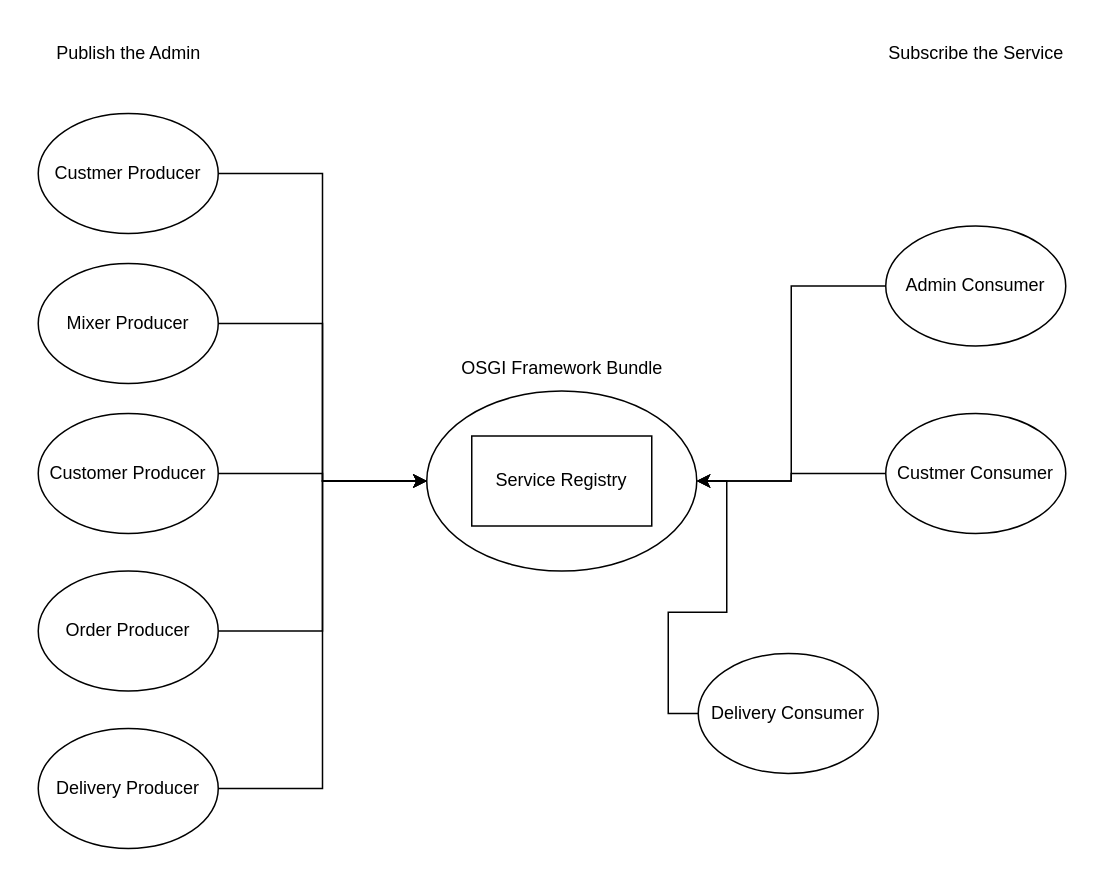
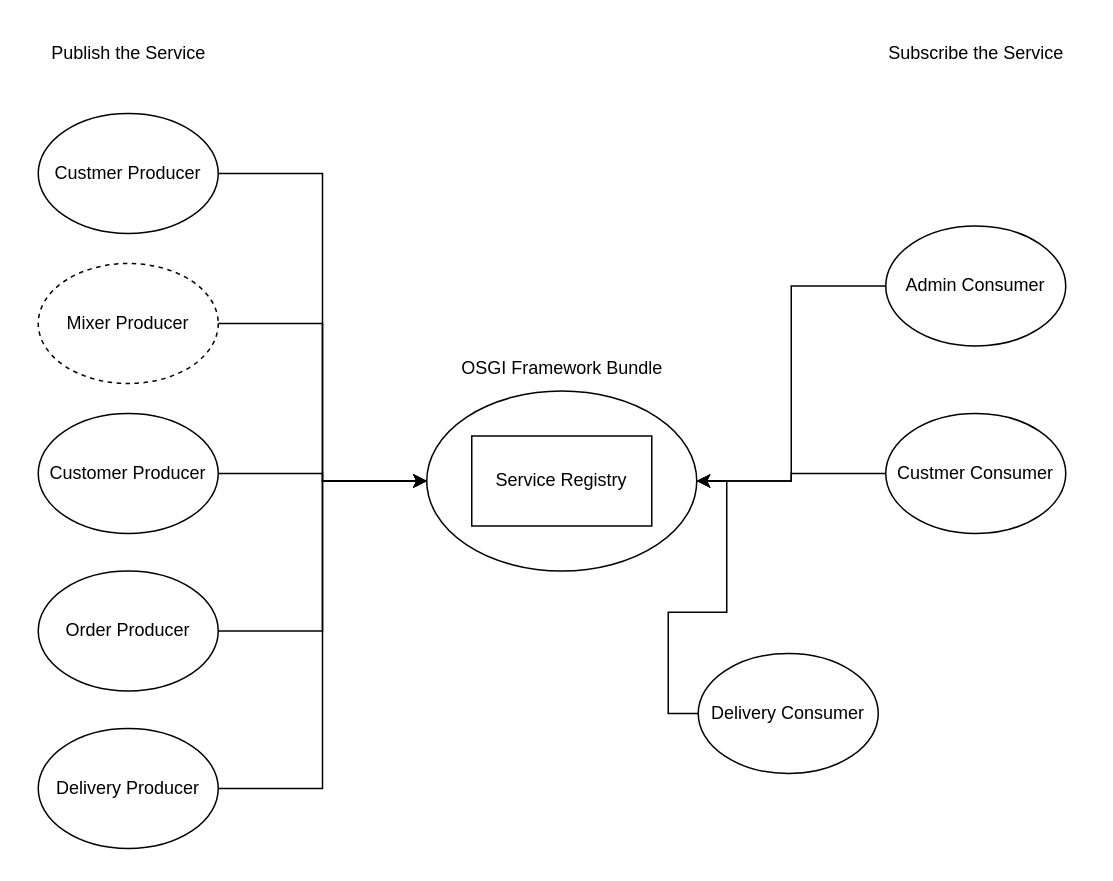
(129, 53) -> (129, 53)
(128, 323) -> (128, 323)
